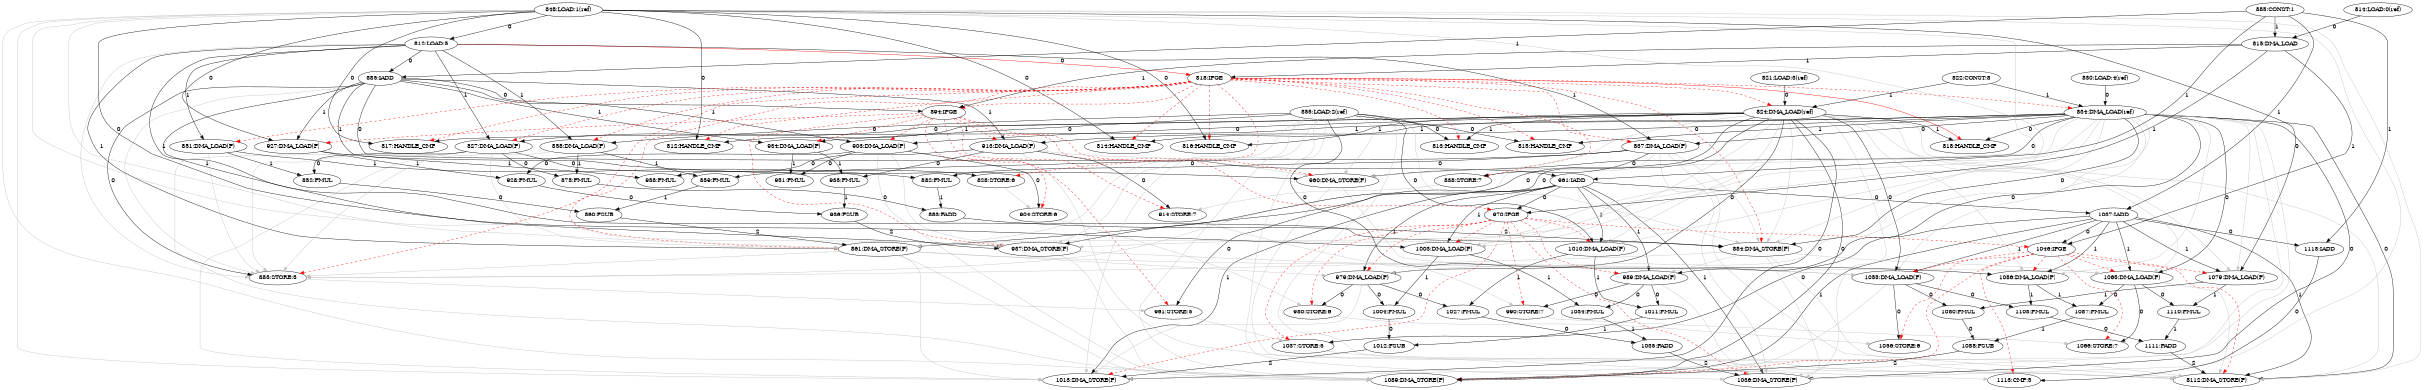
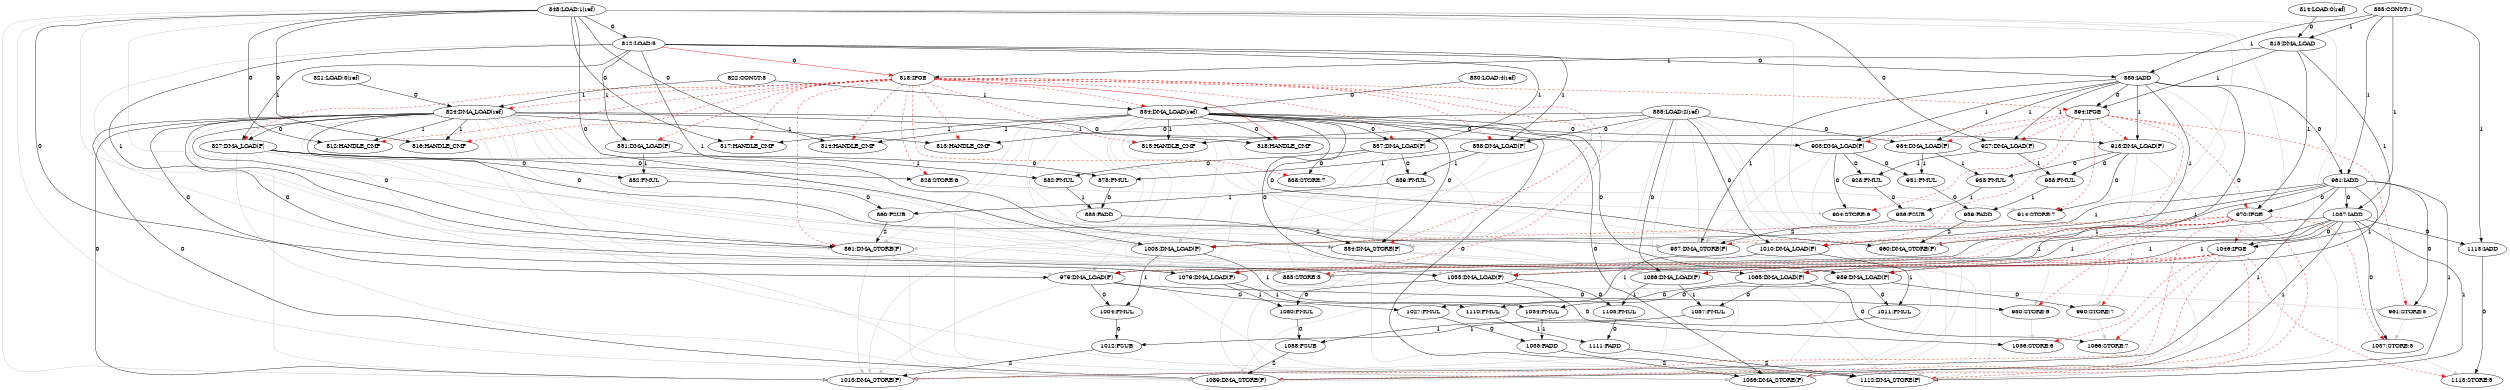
none -> (1978, 215)
(2014, 380) -> (2472, 380)
(2216, 380) -> (1890, 380)
